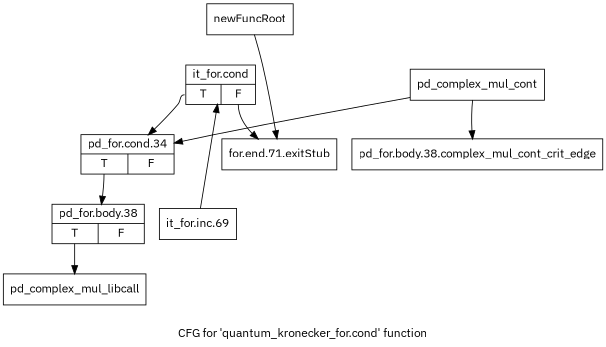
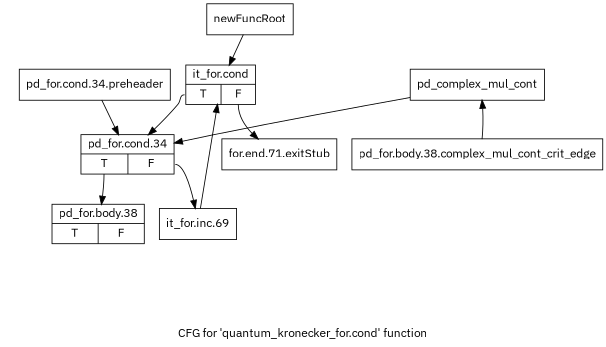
(266, 82) -> (238, 46)
none -> (95, 85)
(472, 115) -> (483, 124)
none -> (188, 180)
(75, 289) -> none
